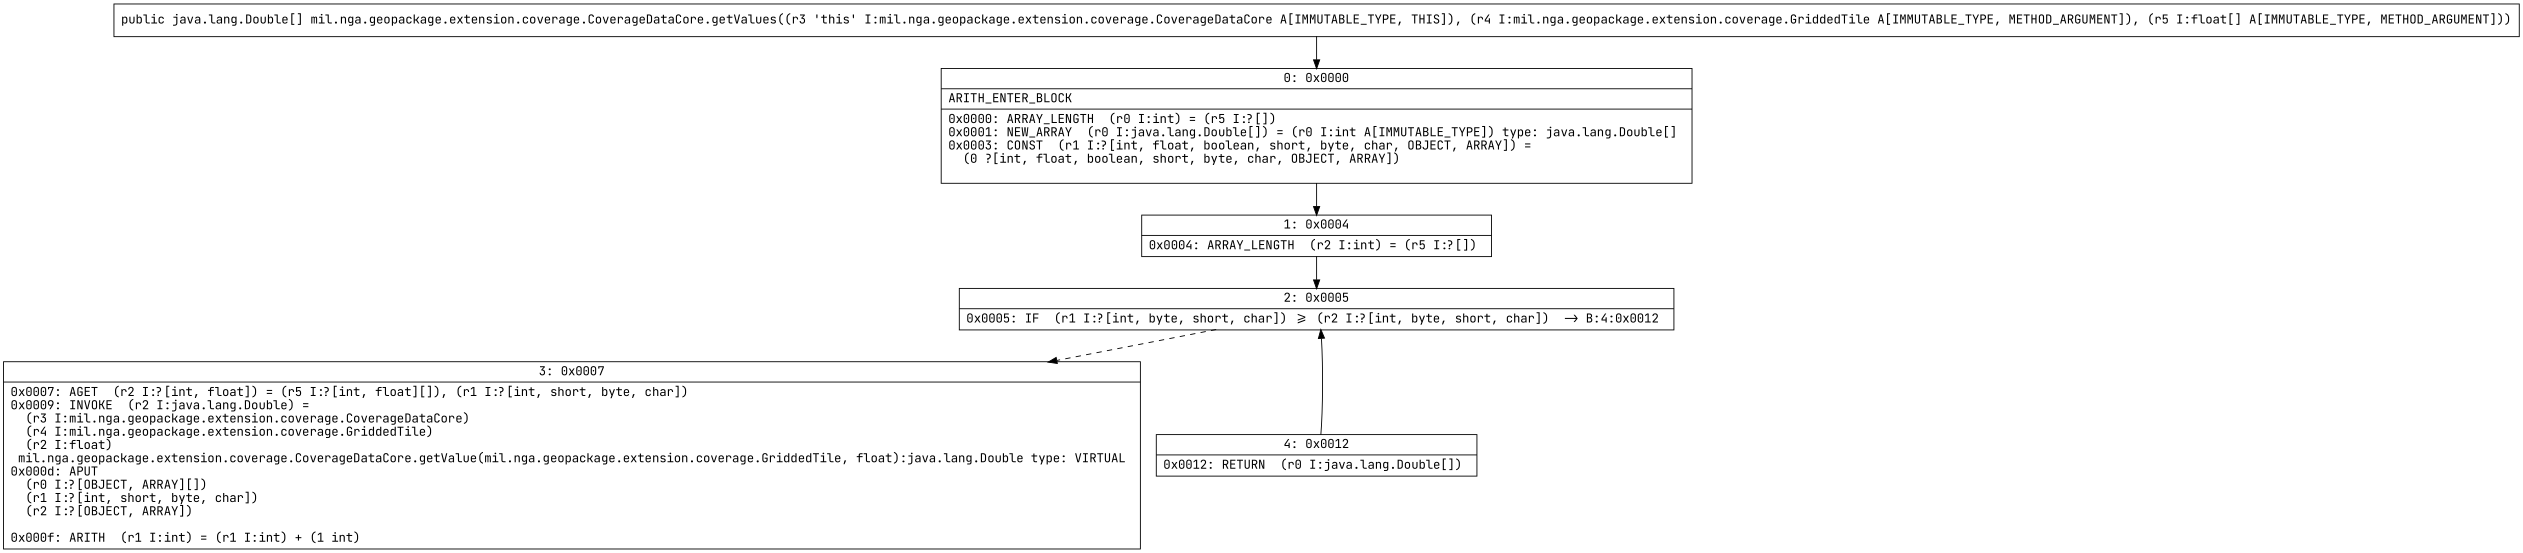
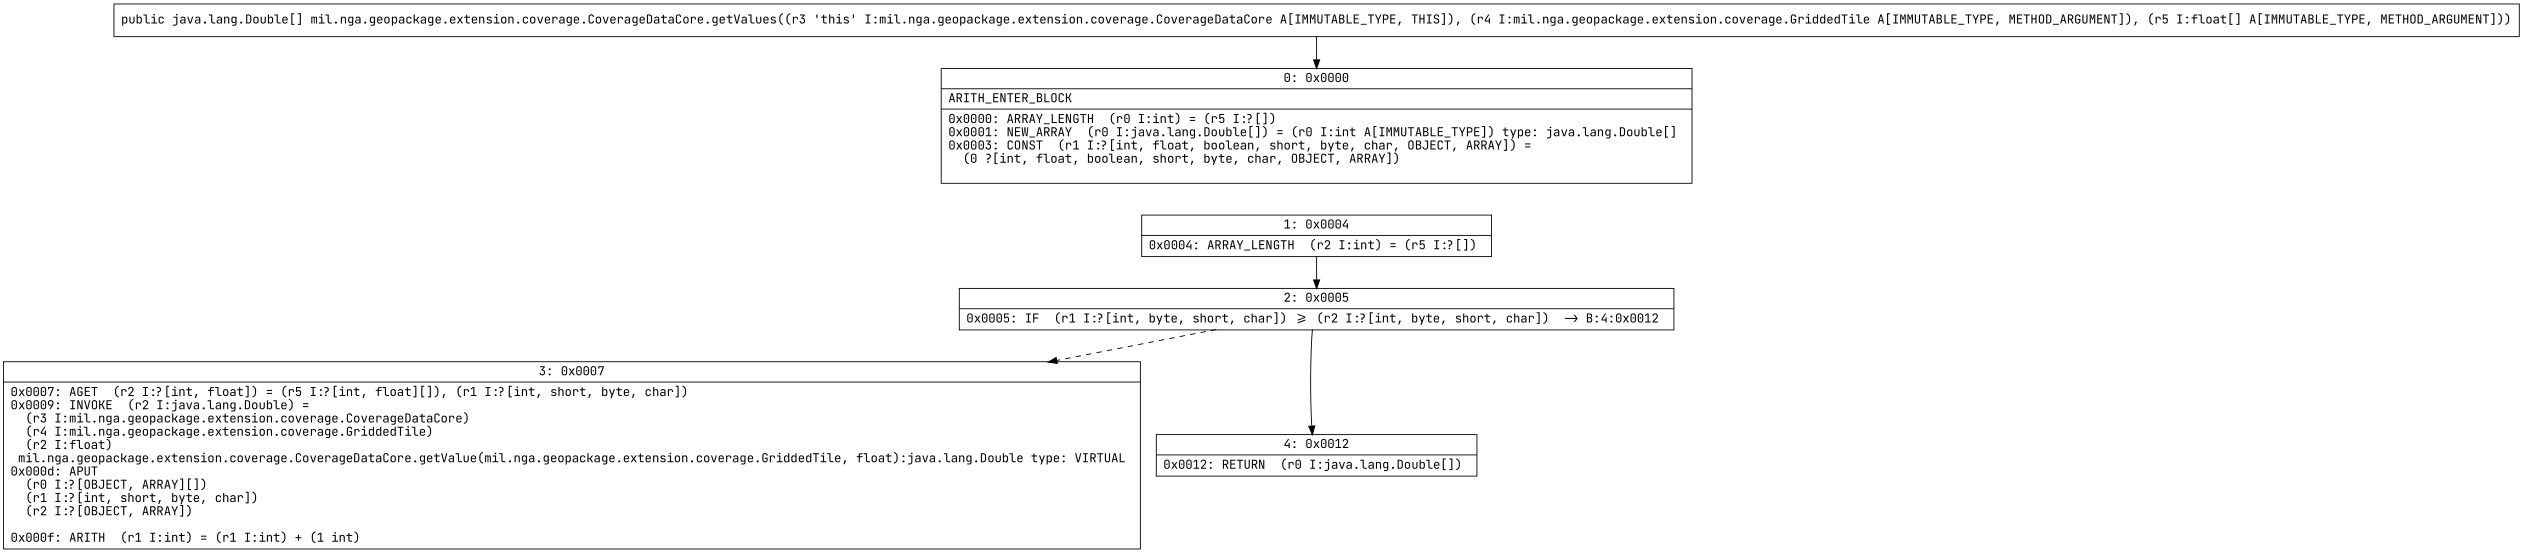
(1317, 195) -> none
(1323, 387) -> (1311, 378)
